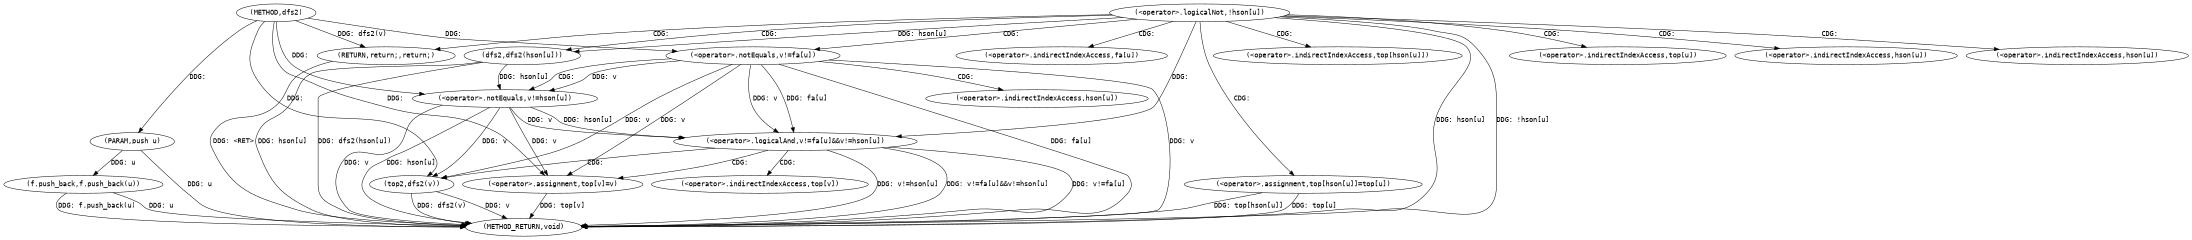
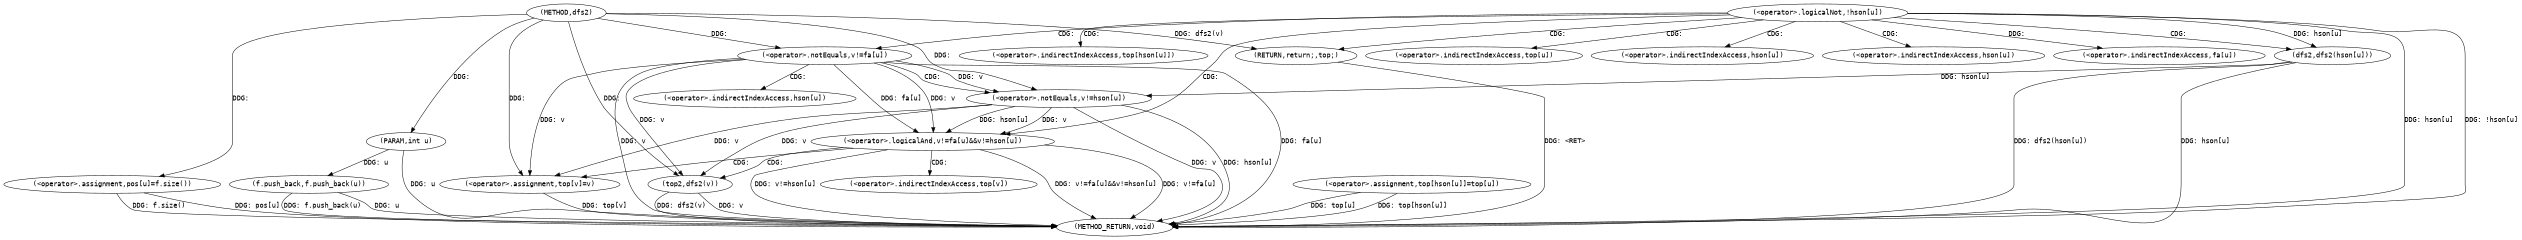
(1149, 34) -> (2019, 34)
(386, 56) -> (1296, 56)
(1182, 77) -> (1213, 77)
(1232, 104) -> none
(132, 142) -> (406, 142)
none -> (112, 184)
